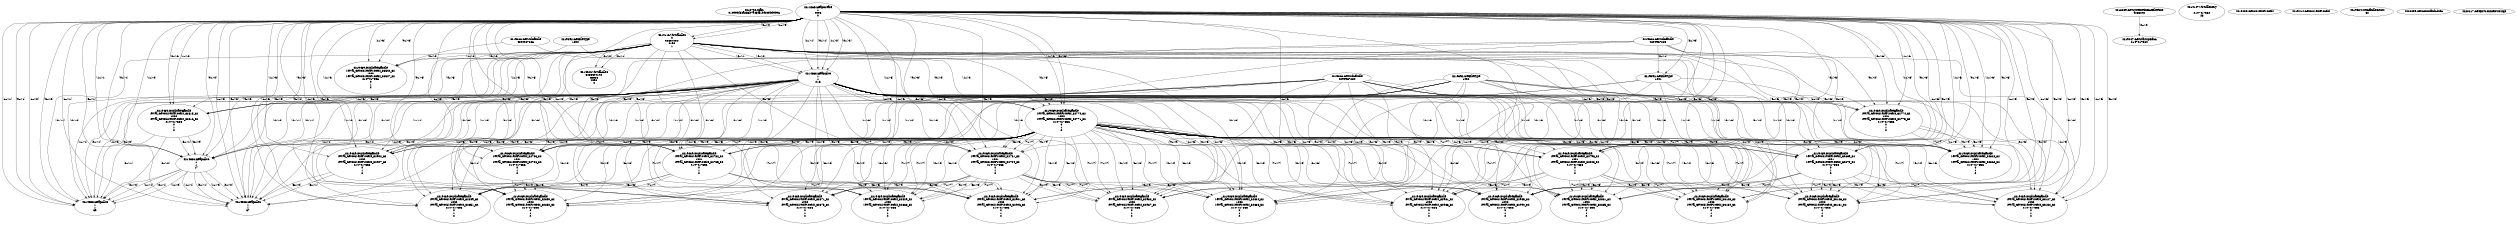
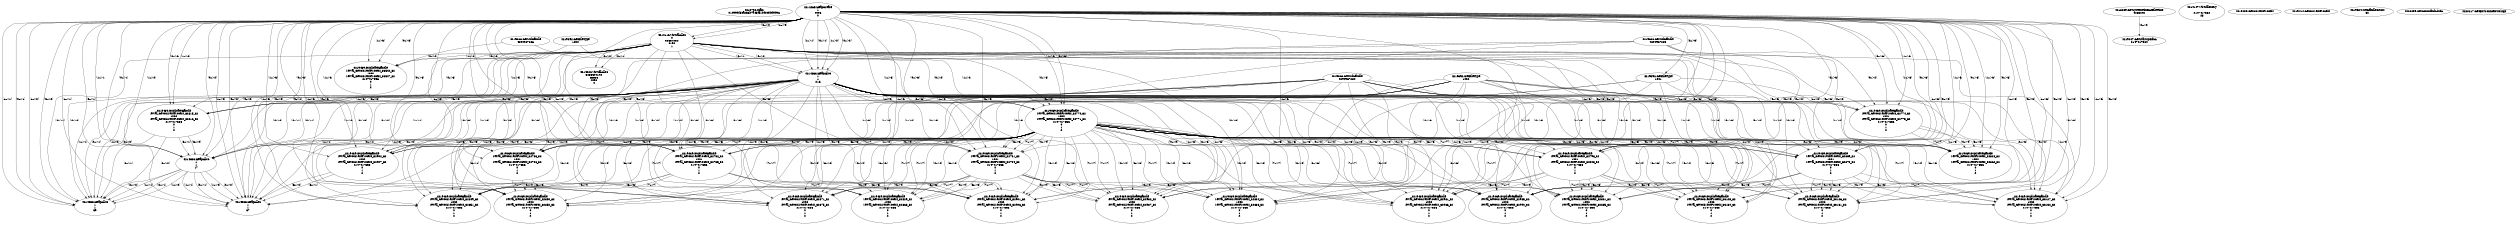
(1658, 58) -> none
